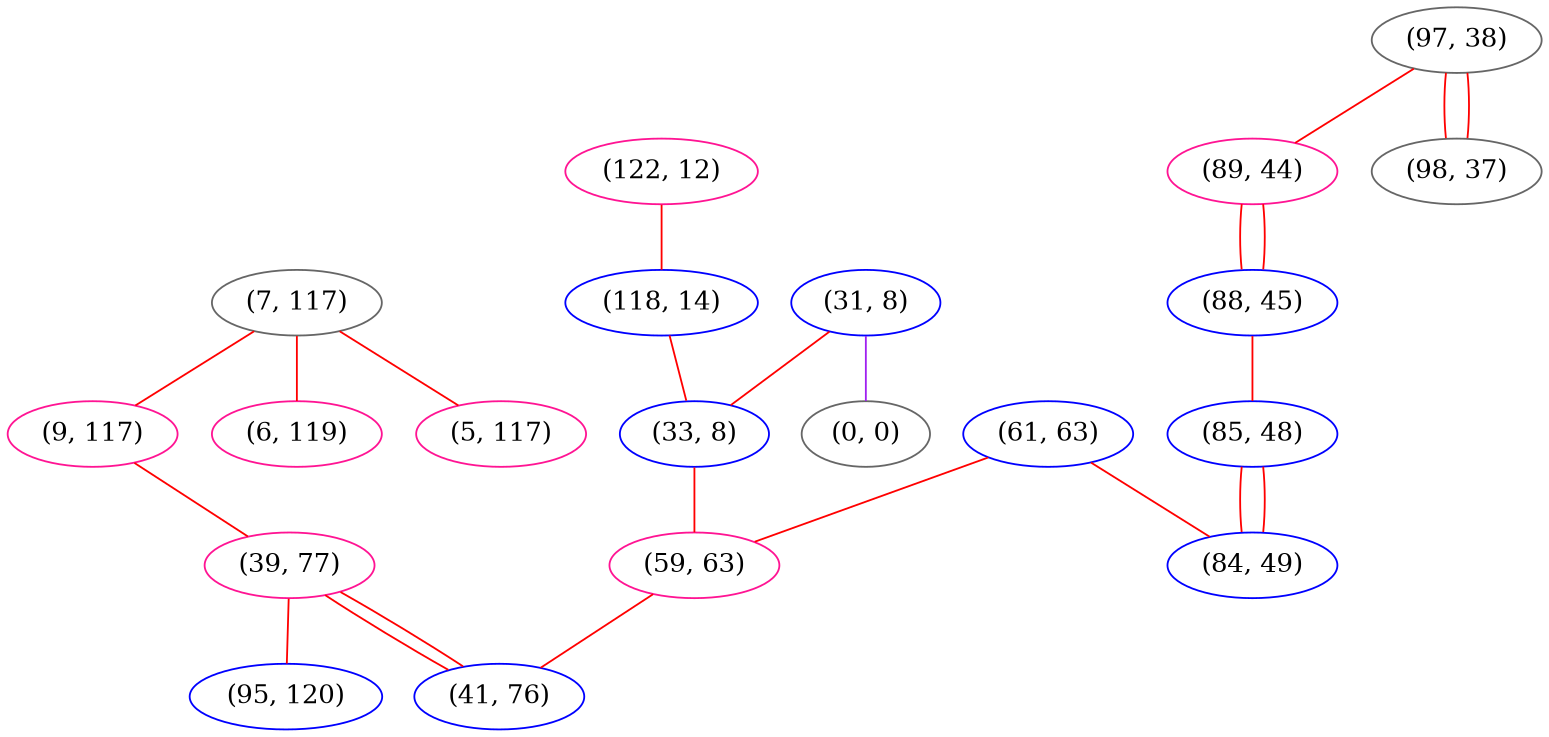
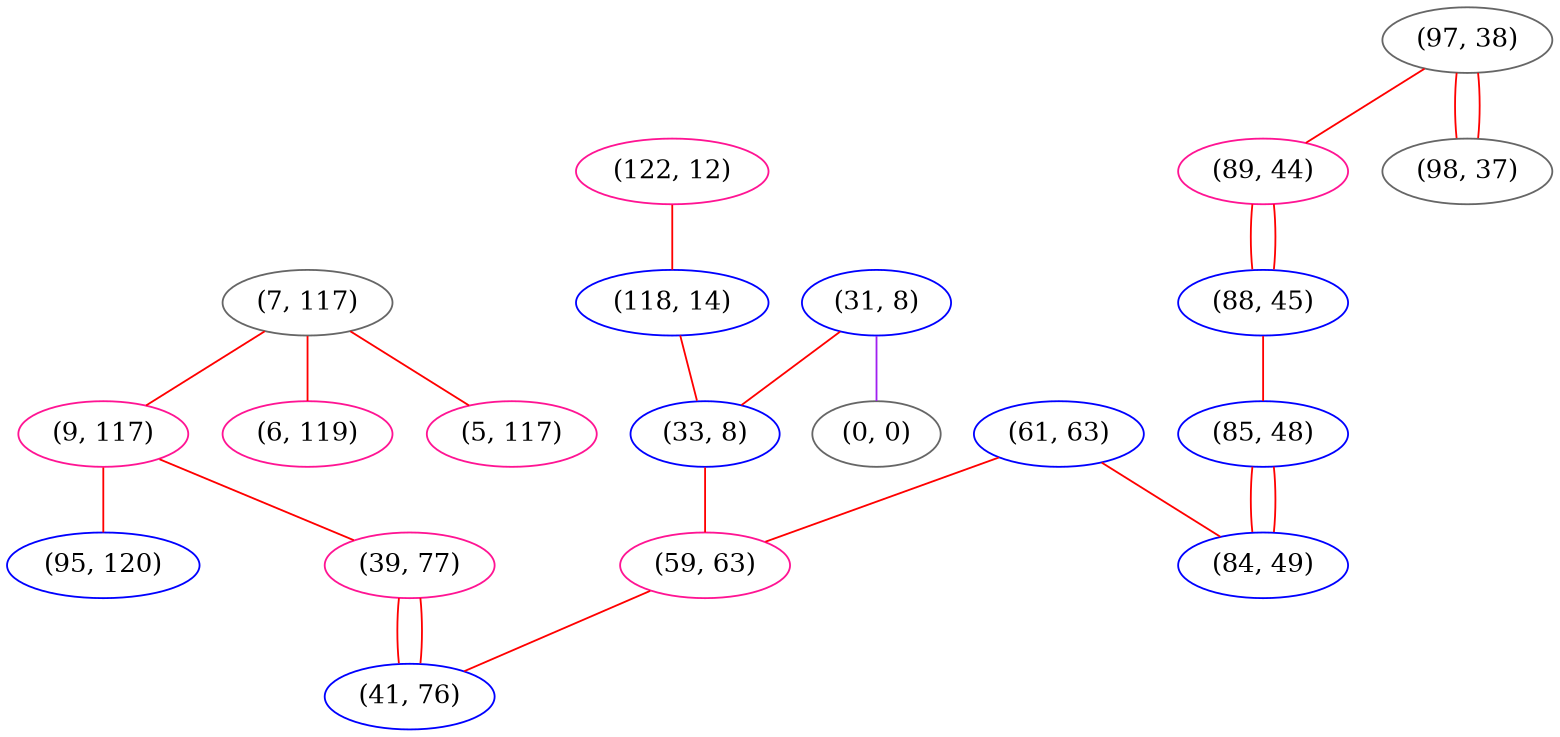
(288, 631) -> (103, 500)
